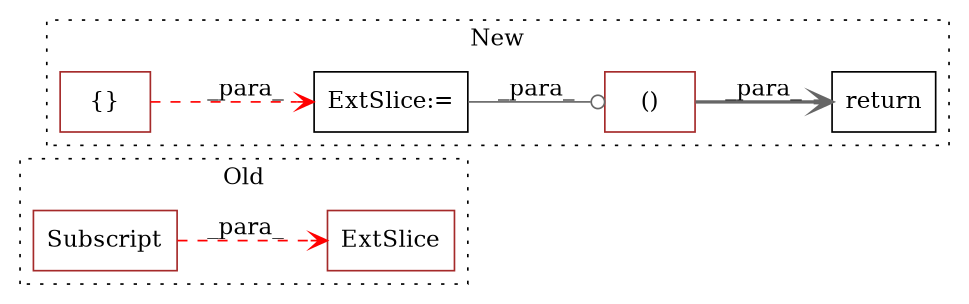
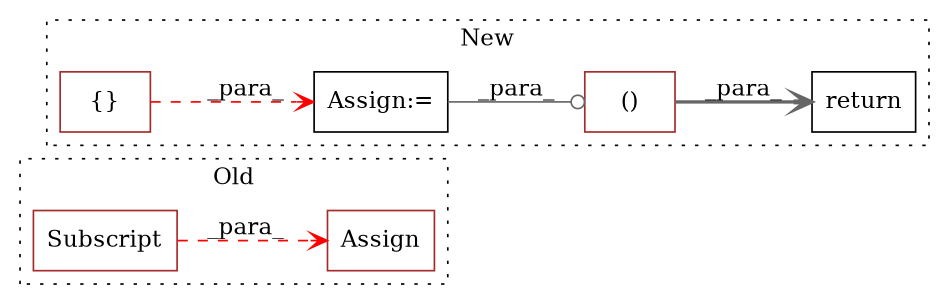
(391, 102) -> (381, 102)
(391, 241) -> (381, 241)
